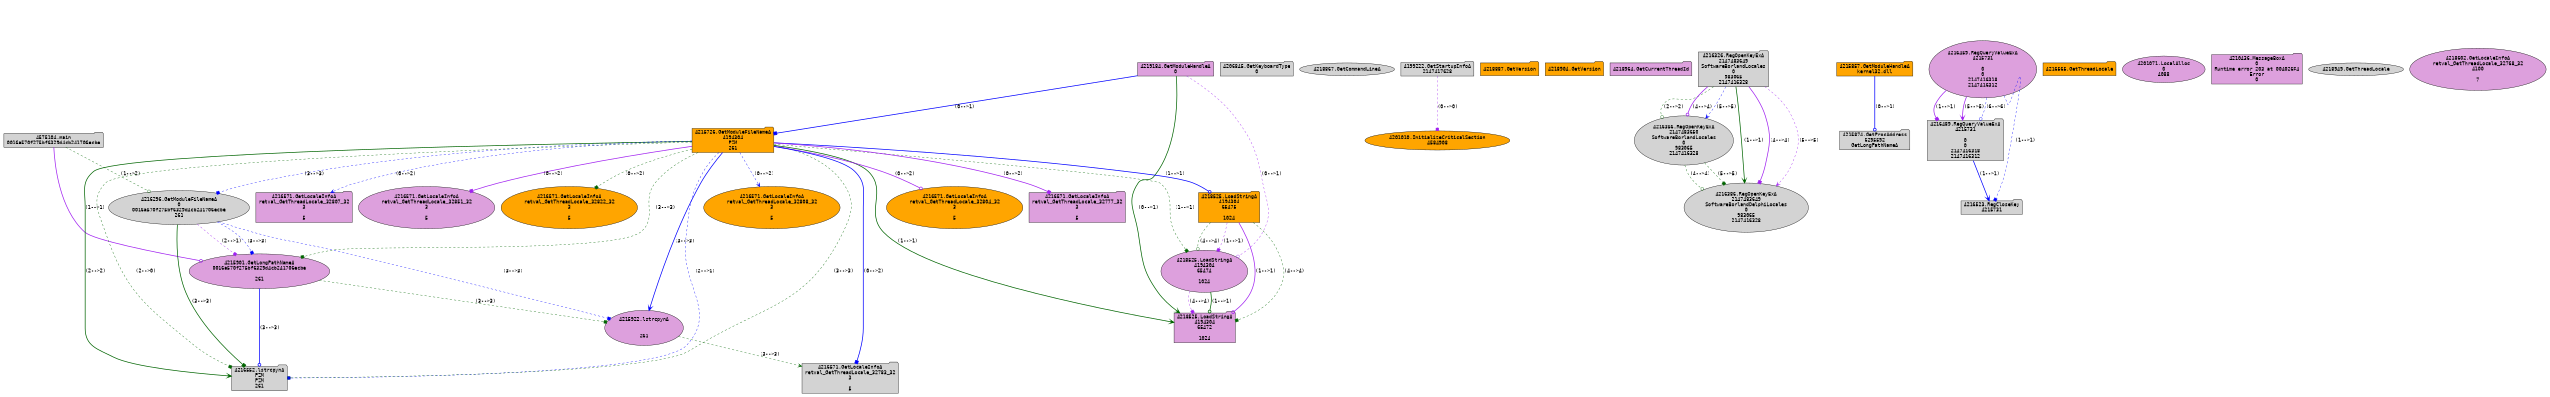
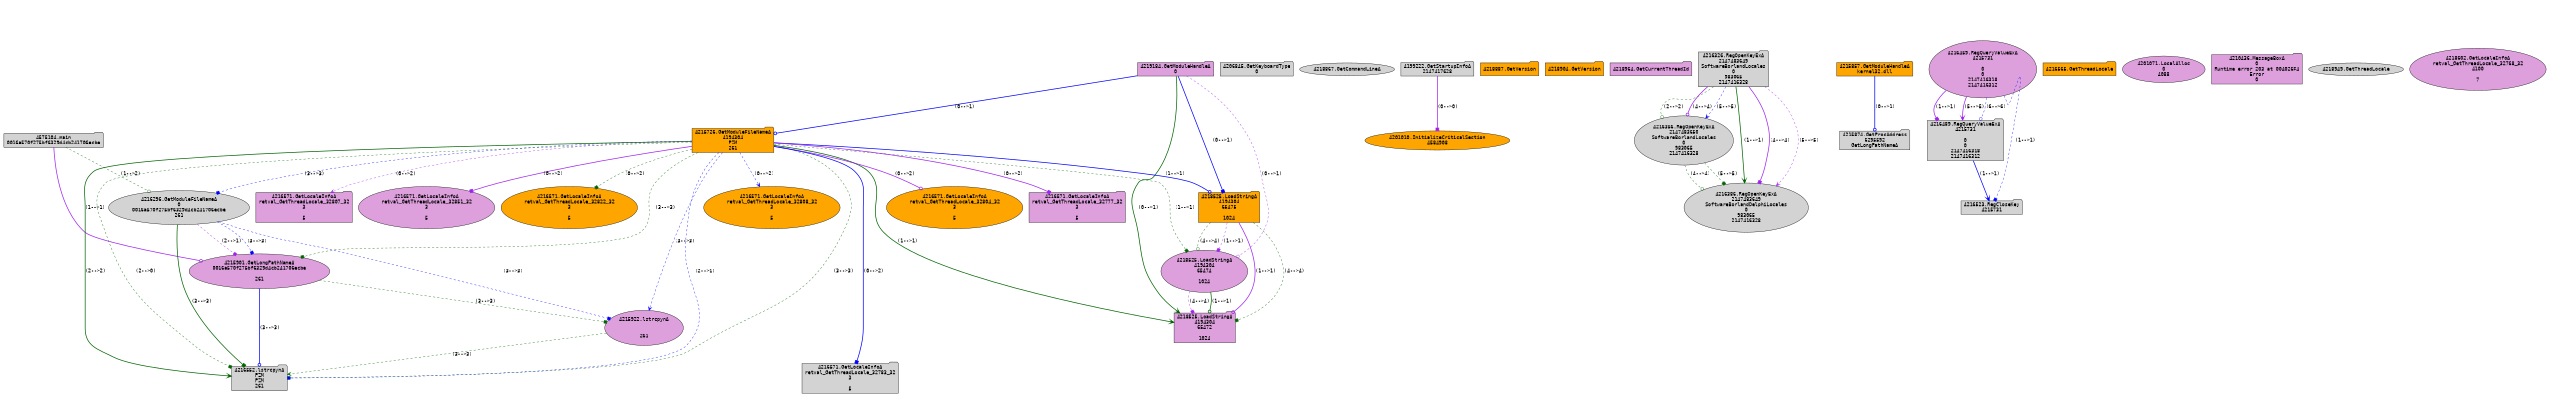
(1437, 102) -> (1437, 102)
(957, 104) -> (957, 104)
none -> (1200, 133)
(511, 154) -> (511, 154)
(680, 226) -> (680, 226)
(738, 351) -> (449, 354)
